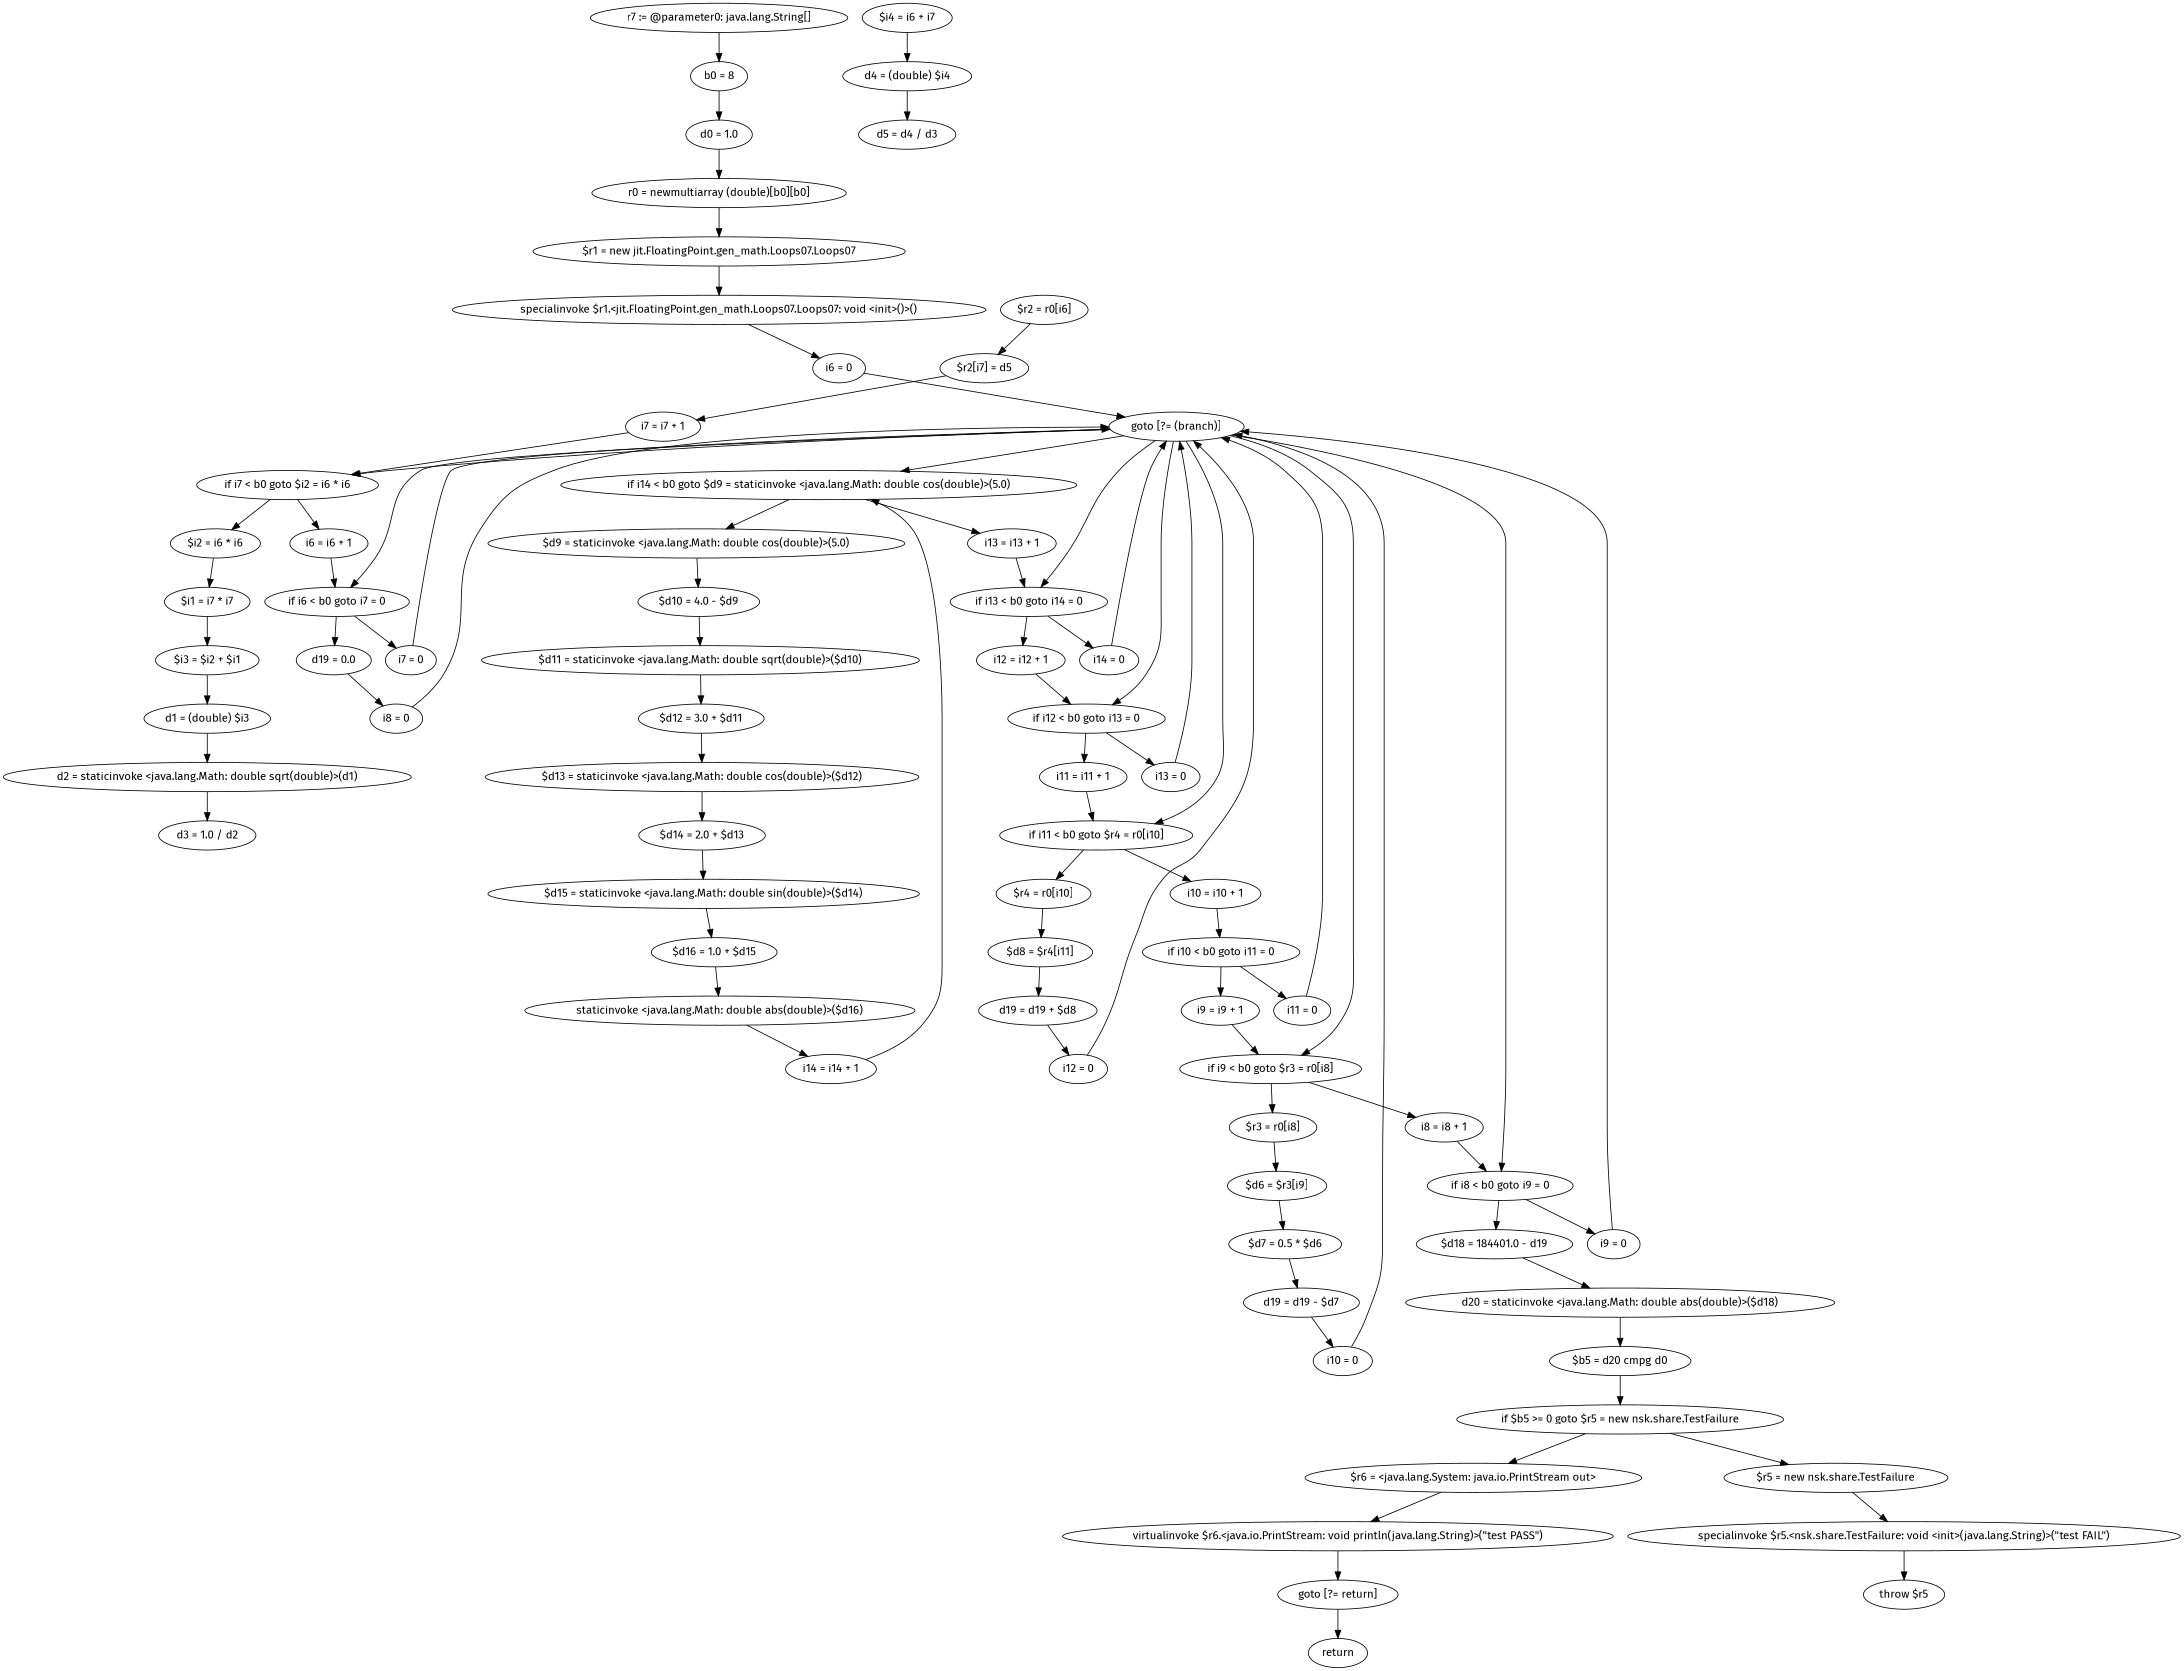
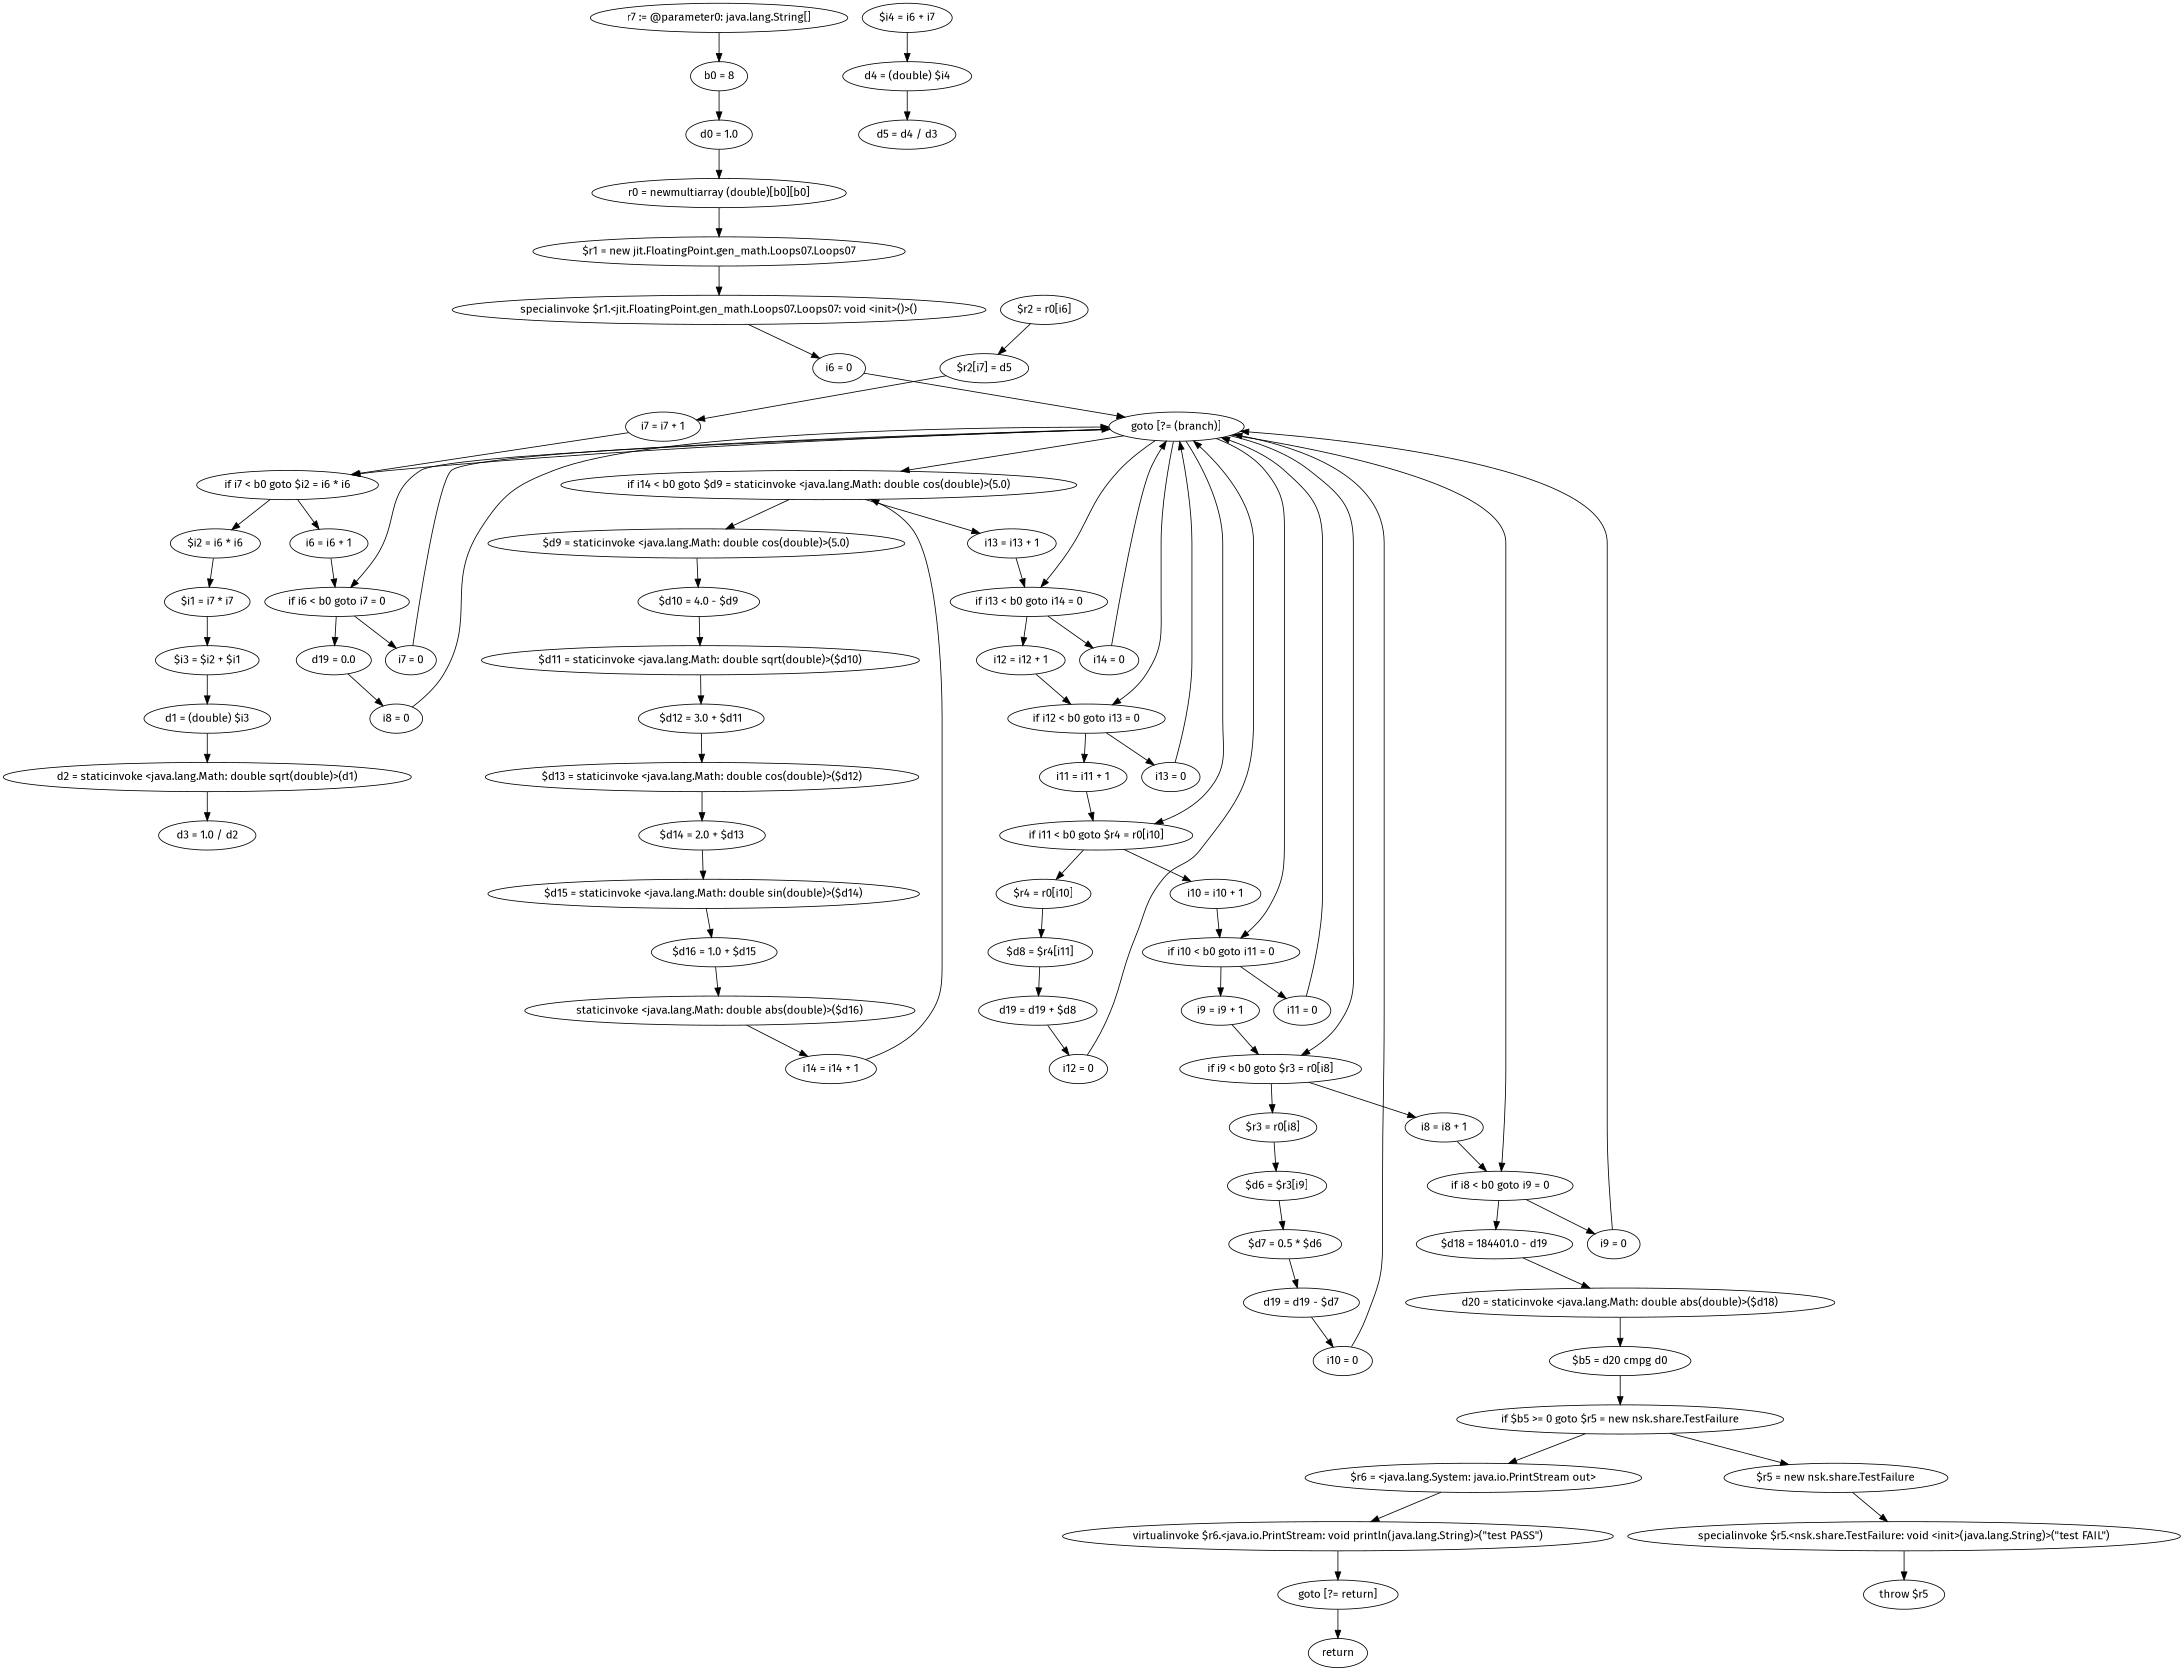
none -> (1284, 675)
